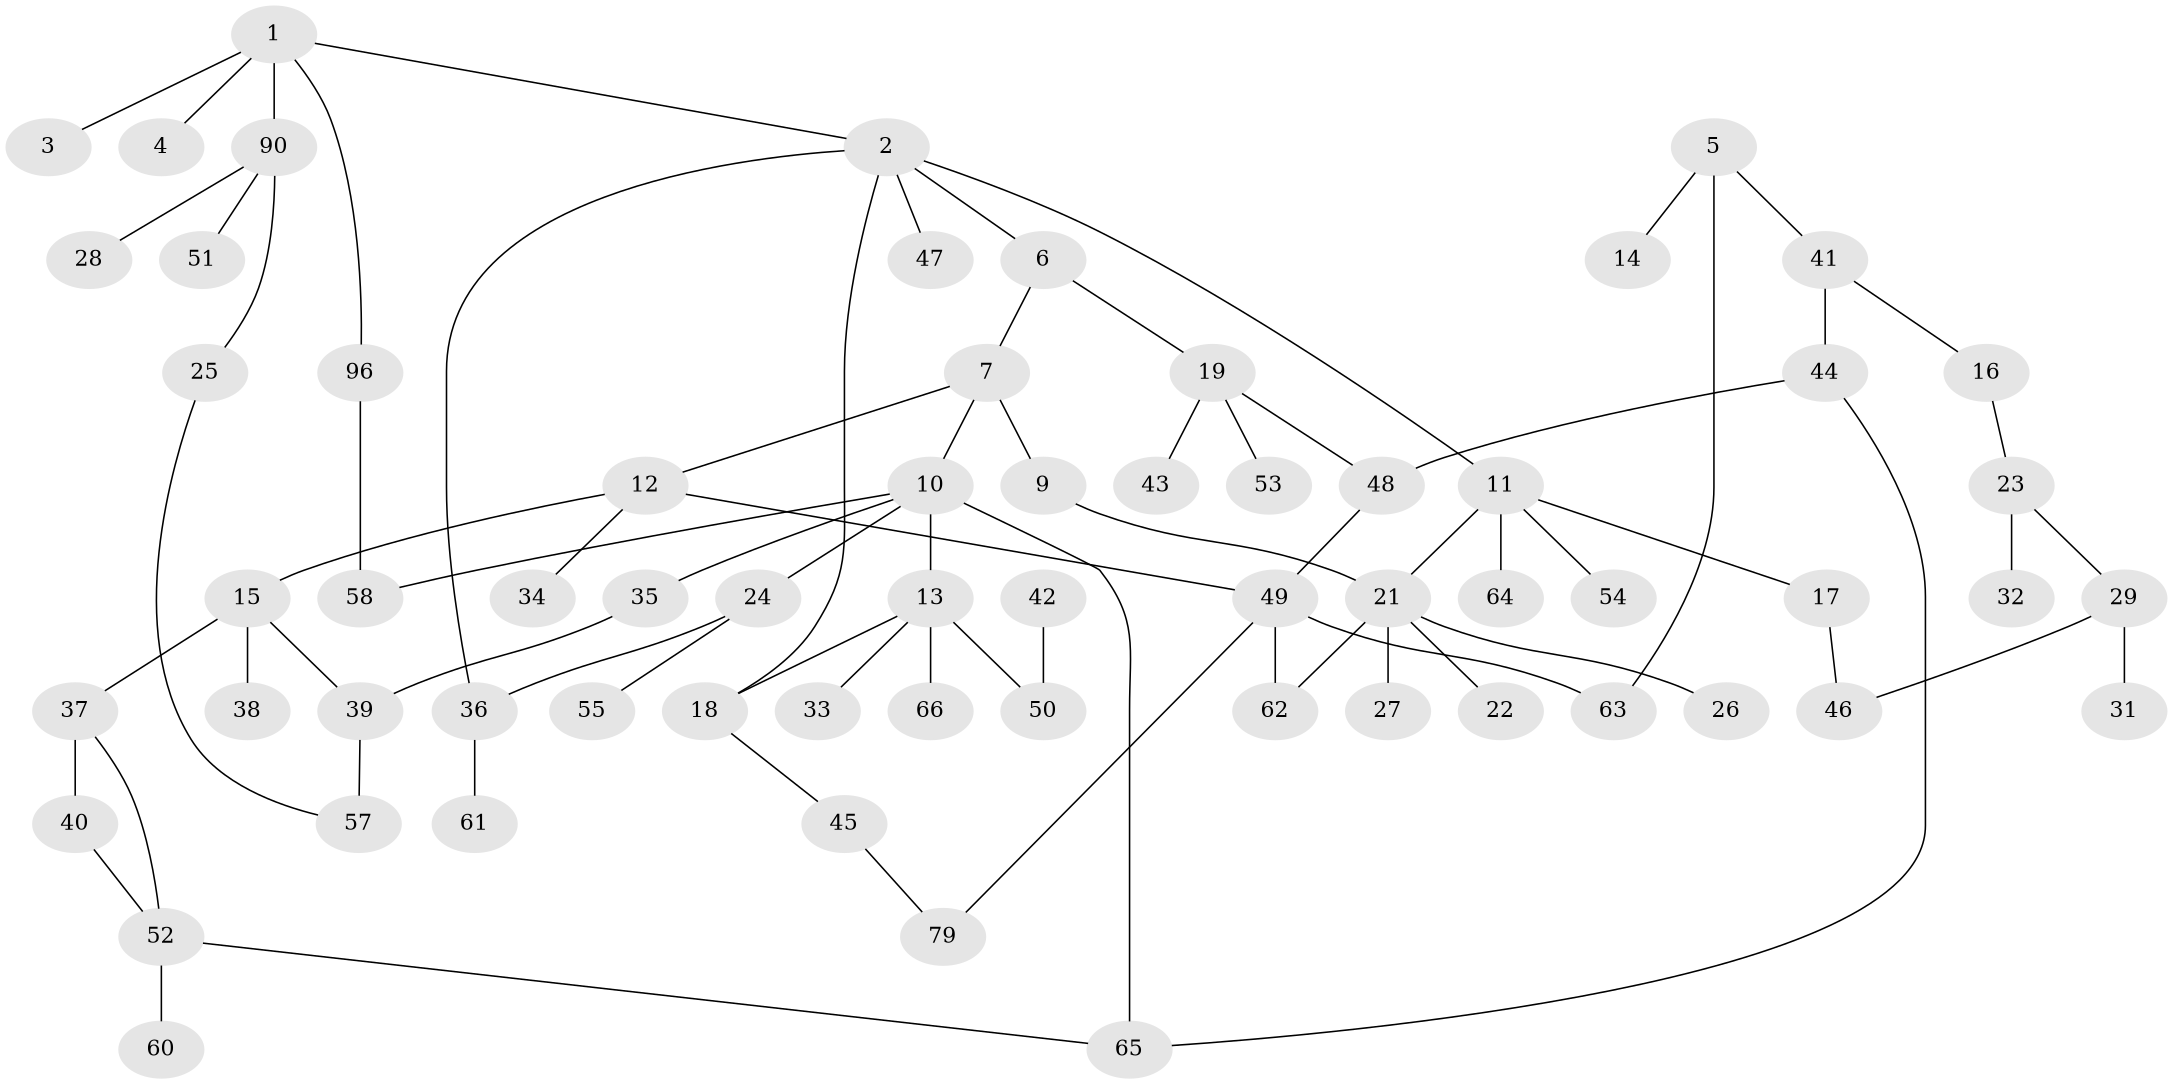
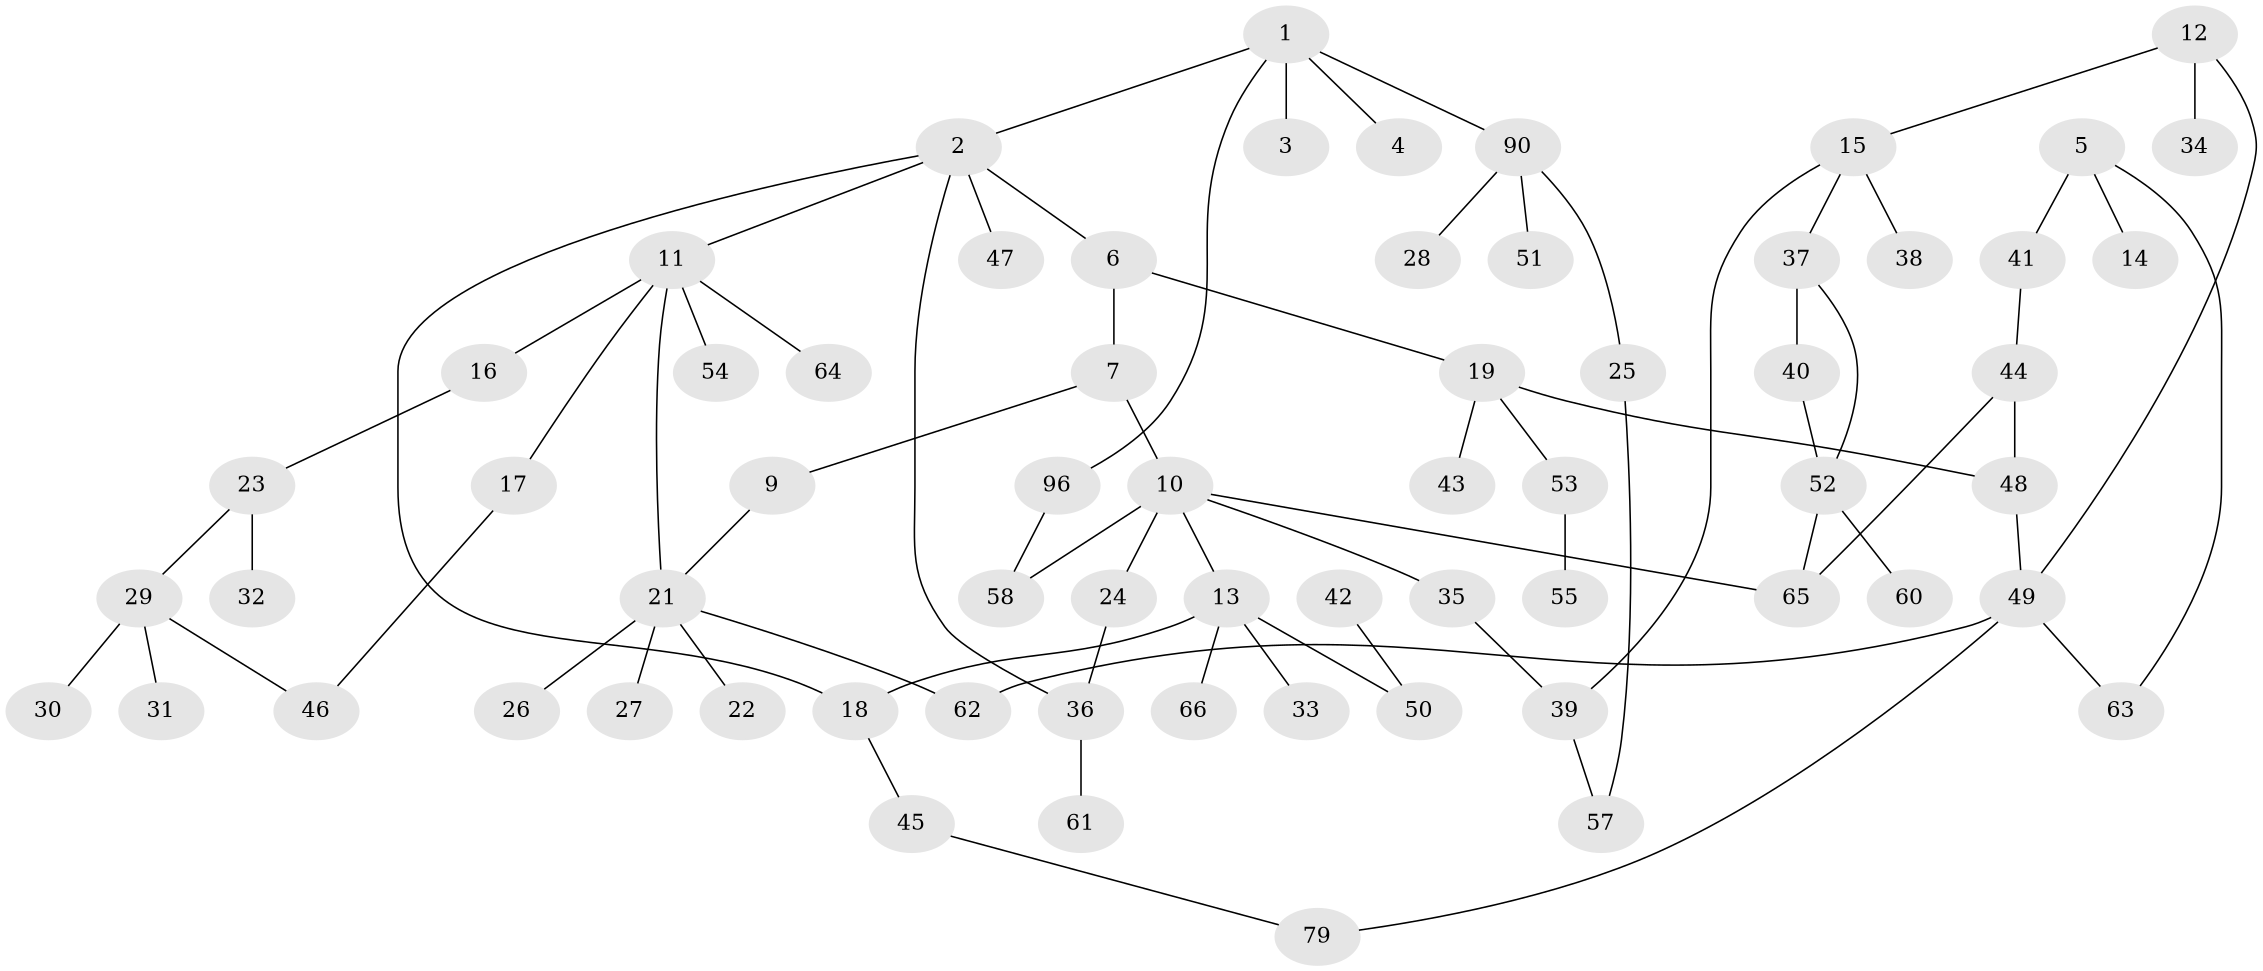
(1906, 317) -> (578, 316)
(816, 429) -> none
(675, 655) -> (1565, 542)
none -> (49, 711)
